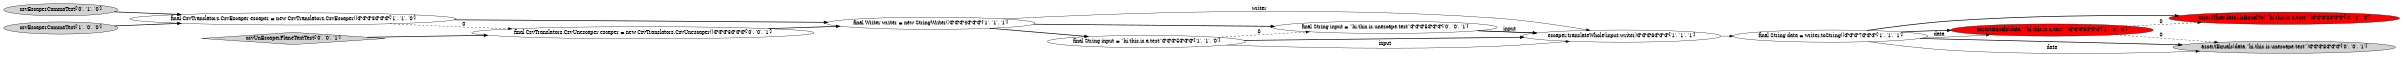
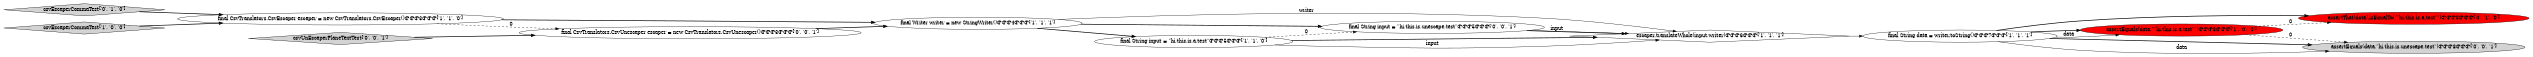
(61, 10) -> (84, 10)
(61, 28) -> (84, 28)
(1621, 36) -> (1710, 36)
